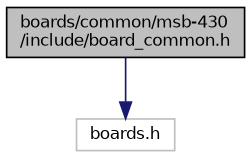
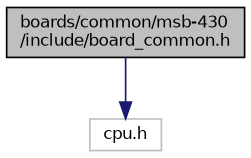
(126, 135) -> (126, 135)
